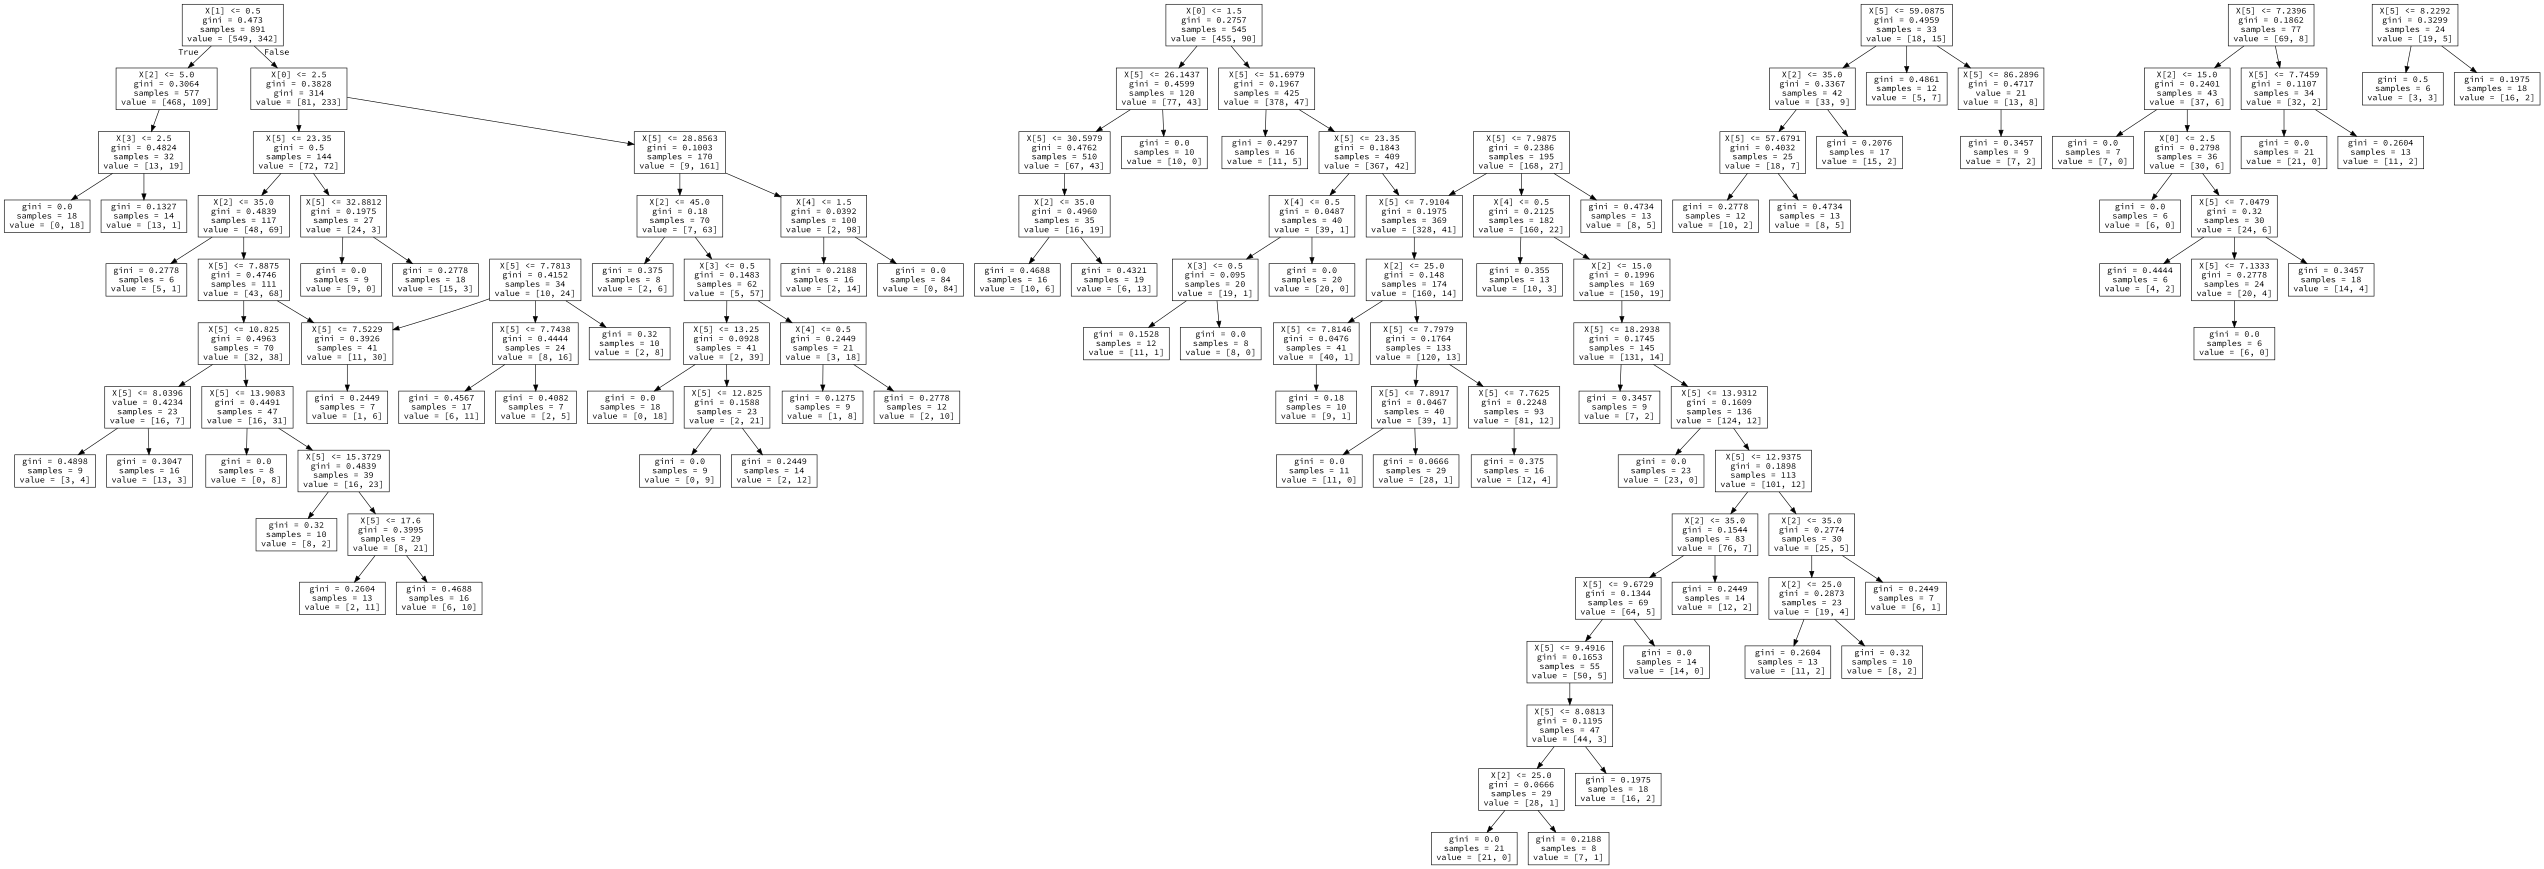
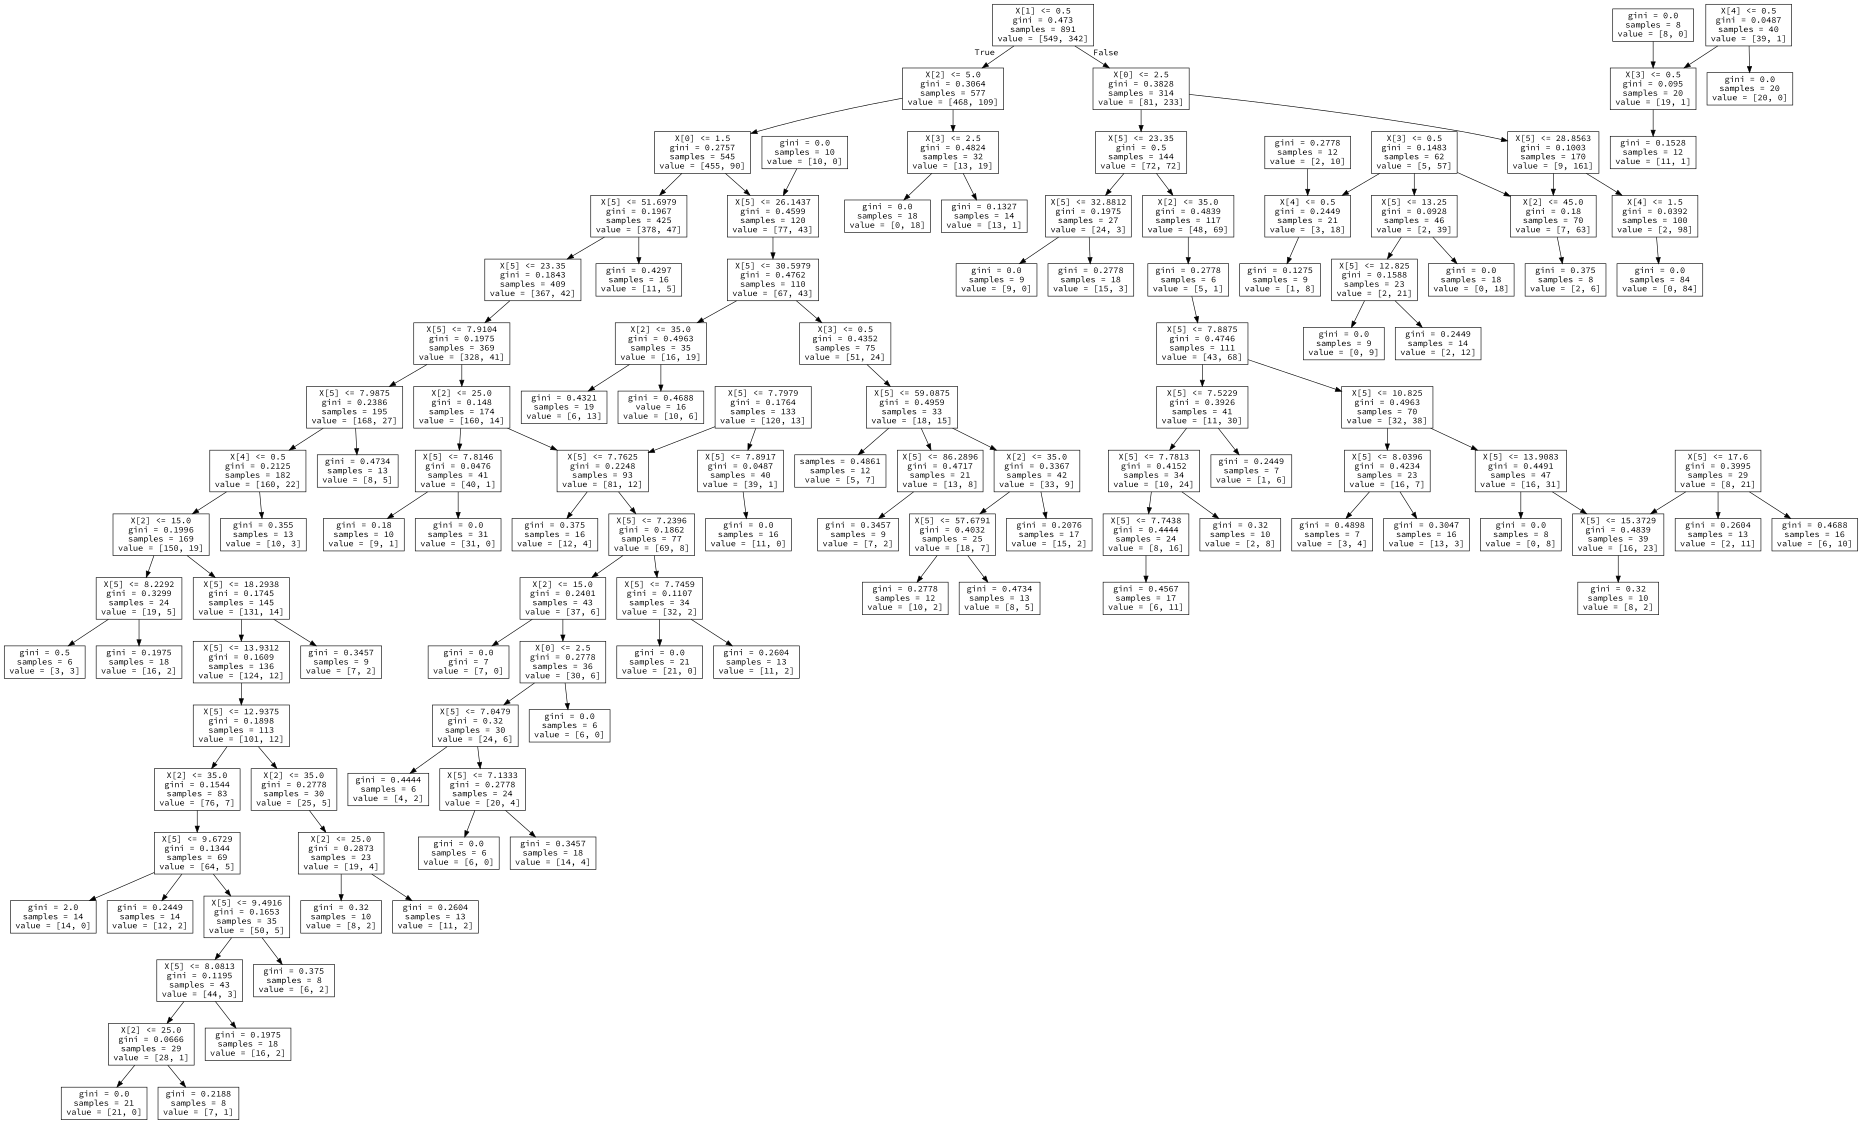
(299, 89) -> (1141, 89)
(1907, 89) -> (840, 471)
(2001, 89) -> (940, 471)
none -> (829, 113)
(1163, 120) -> (791, 179)
(1065, 153) -> (773, 280)
(2093, 153) -> (469, 662)
(2187, 153) -> (563, 662)
(1342, 182) -> none
(1471, 183) -> (411, 374)
(1065, 216) -> (661, 344)
(244, 245) -> (1194, 306)
(702, 245) -> (1481, 183)
(2284, 249) -> (518, 822)
(824, 280) -> none
(1017, 280) -> (661, 407)
(1416, 309) -> (529, 438)
(1218, 311) -> (1653, 52)
(444, 314) -> (1180, 437)
(726, 344) -> (1414, 216)
none -> (845, 344)
(871, 376) -> (1308, 179)
(148, 407) -> (1387, 471)
(536, 407) -> none
(1414, 407) -> (741, 471)
(55, 471) -> (1332, 535)
(1319, 471) -> (748, 535)
(1416, 471) -> none
(1661, 471) -> none
(365, 500) -> (1671, 501)
none -> (625, 500)
none -> (458, 535)
(1812, 535) -> (294, 790)
none -> (151, 564)
(1715, 566) -> (174, 885)
(1906, 598) -> none
(1570, 662) -> (247, 917)
(1667, 662) -> (53, 917)
(1570, 726) -> (200, 981)
none -> (294, 981)
